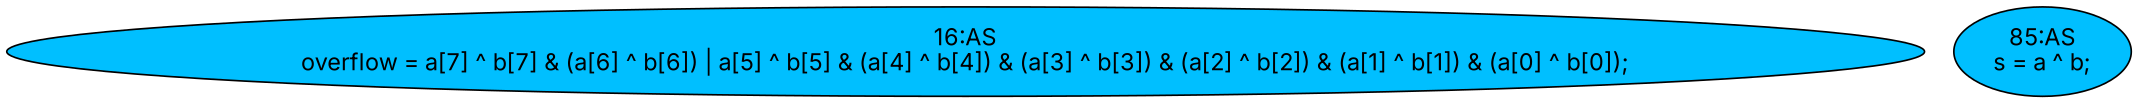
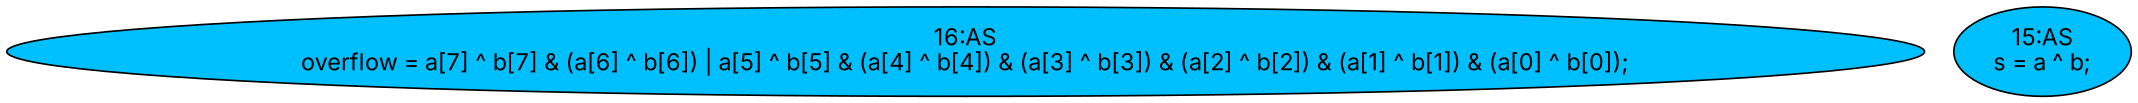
(2043, 52) -> (2043, 52)
